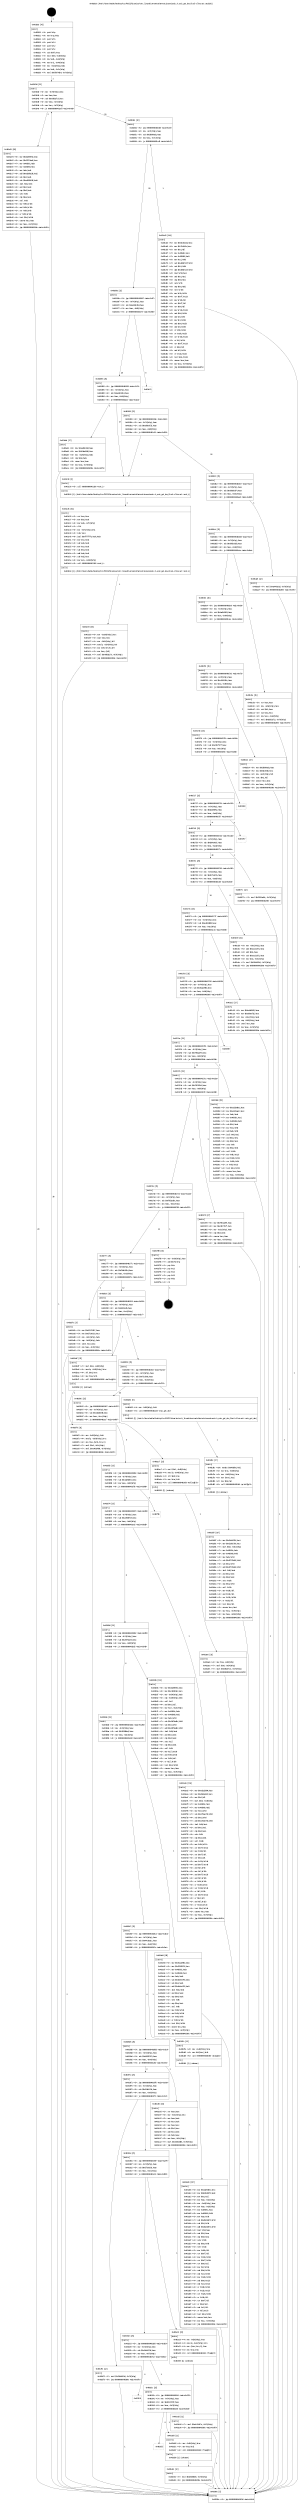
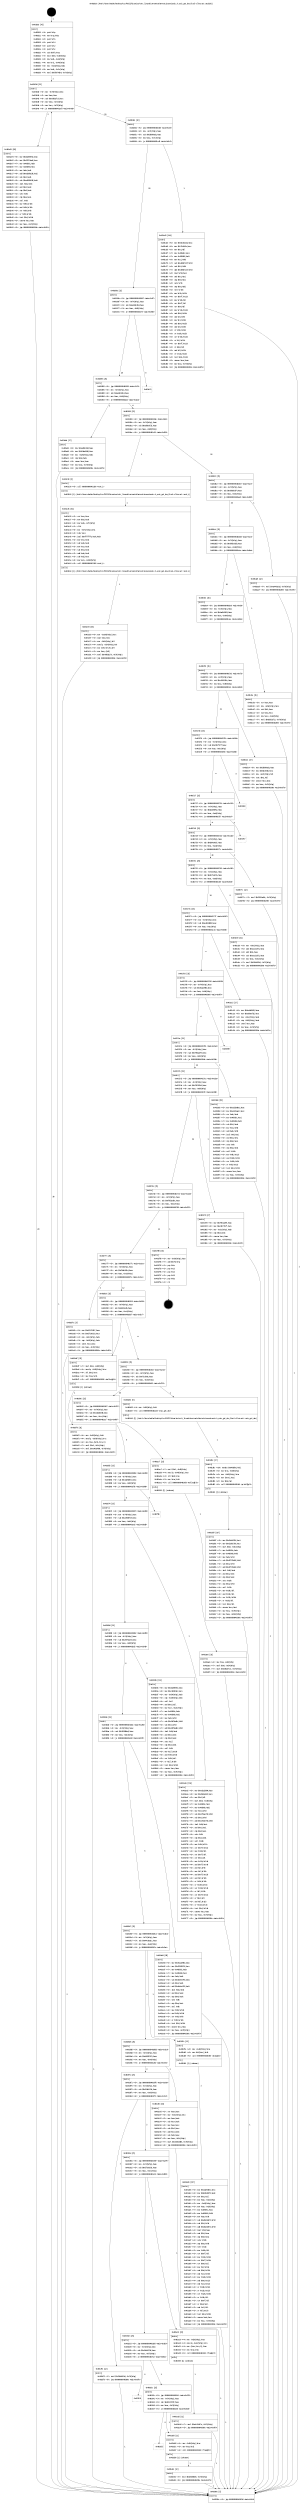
(156, 189) -> (177, 187)
(118, 439) -> (131, 406)
